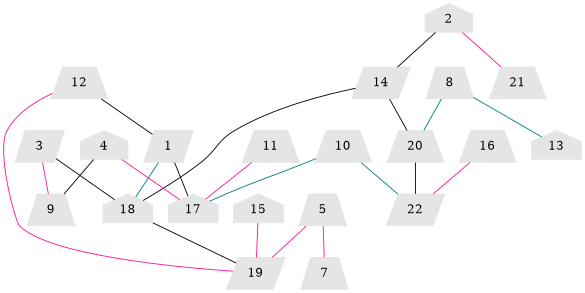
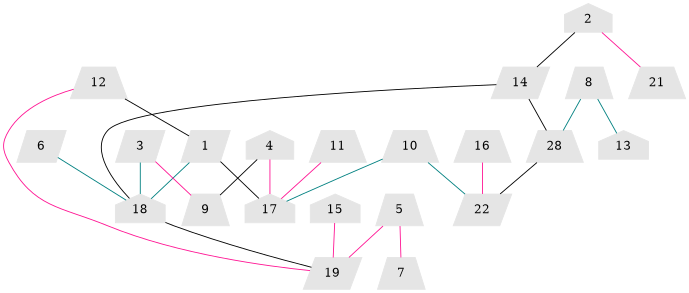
none -> (42, 146)
(415, 146) -> (555, 146)
(85, 179) -> (140, 178)
